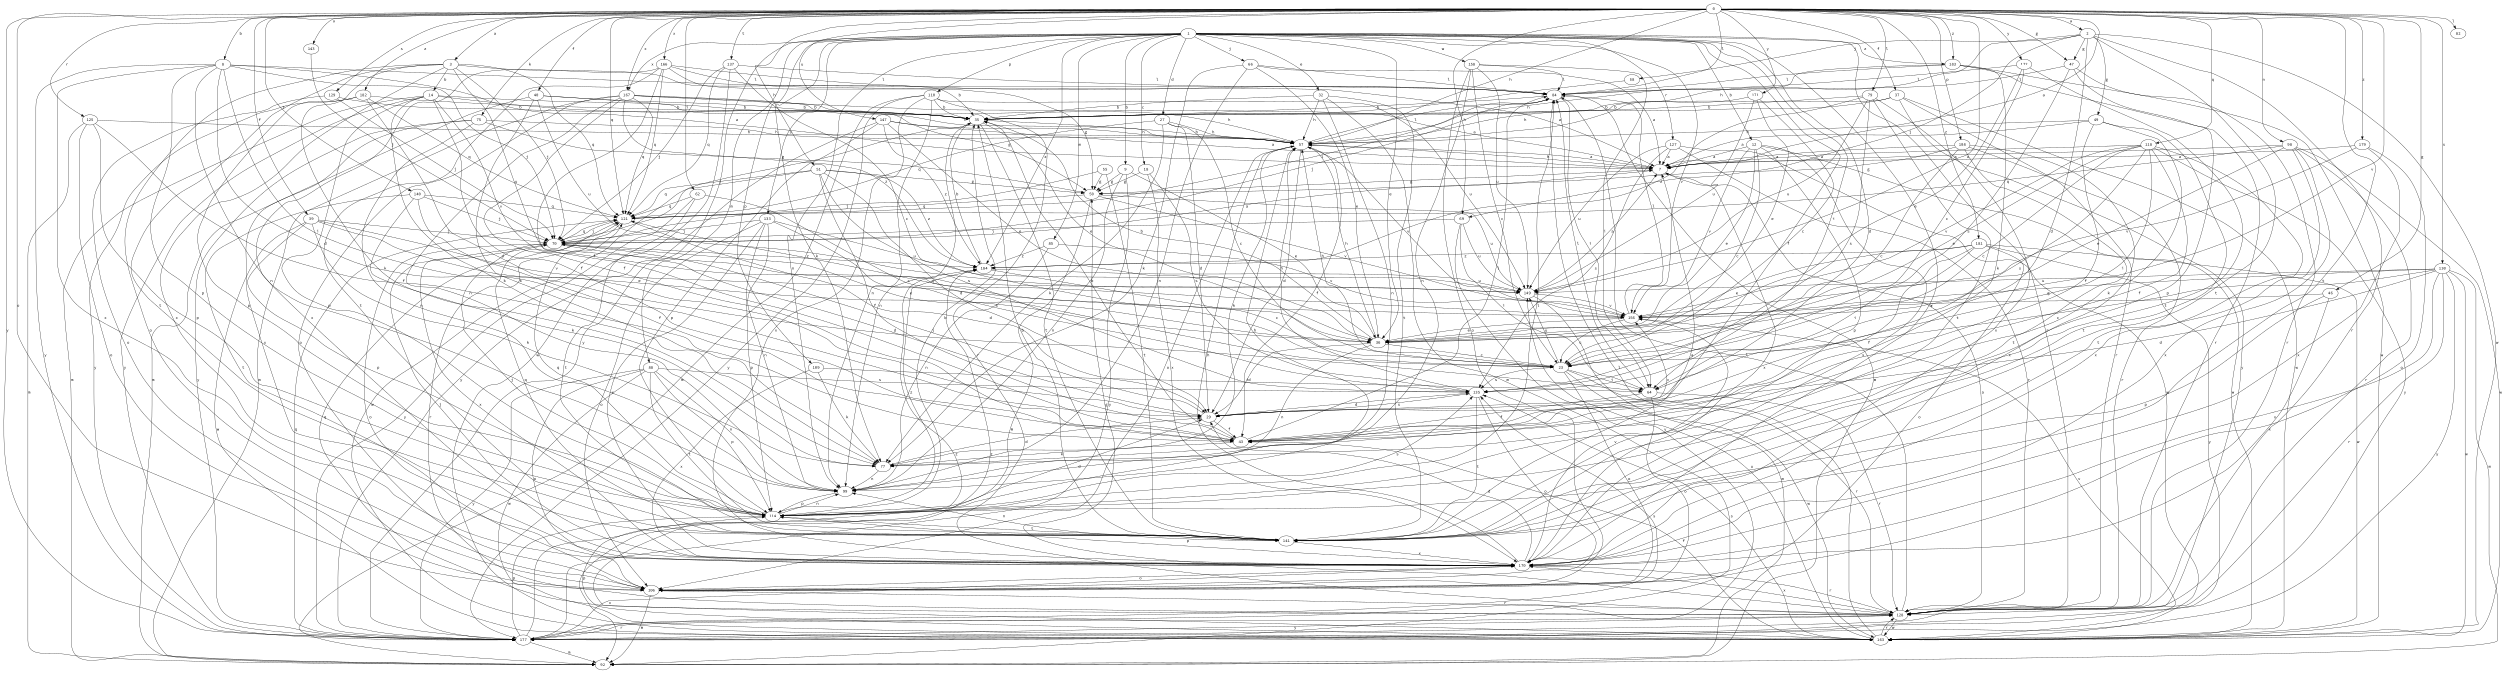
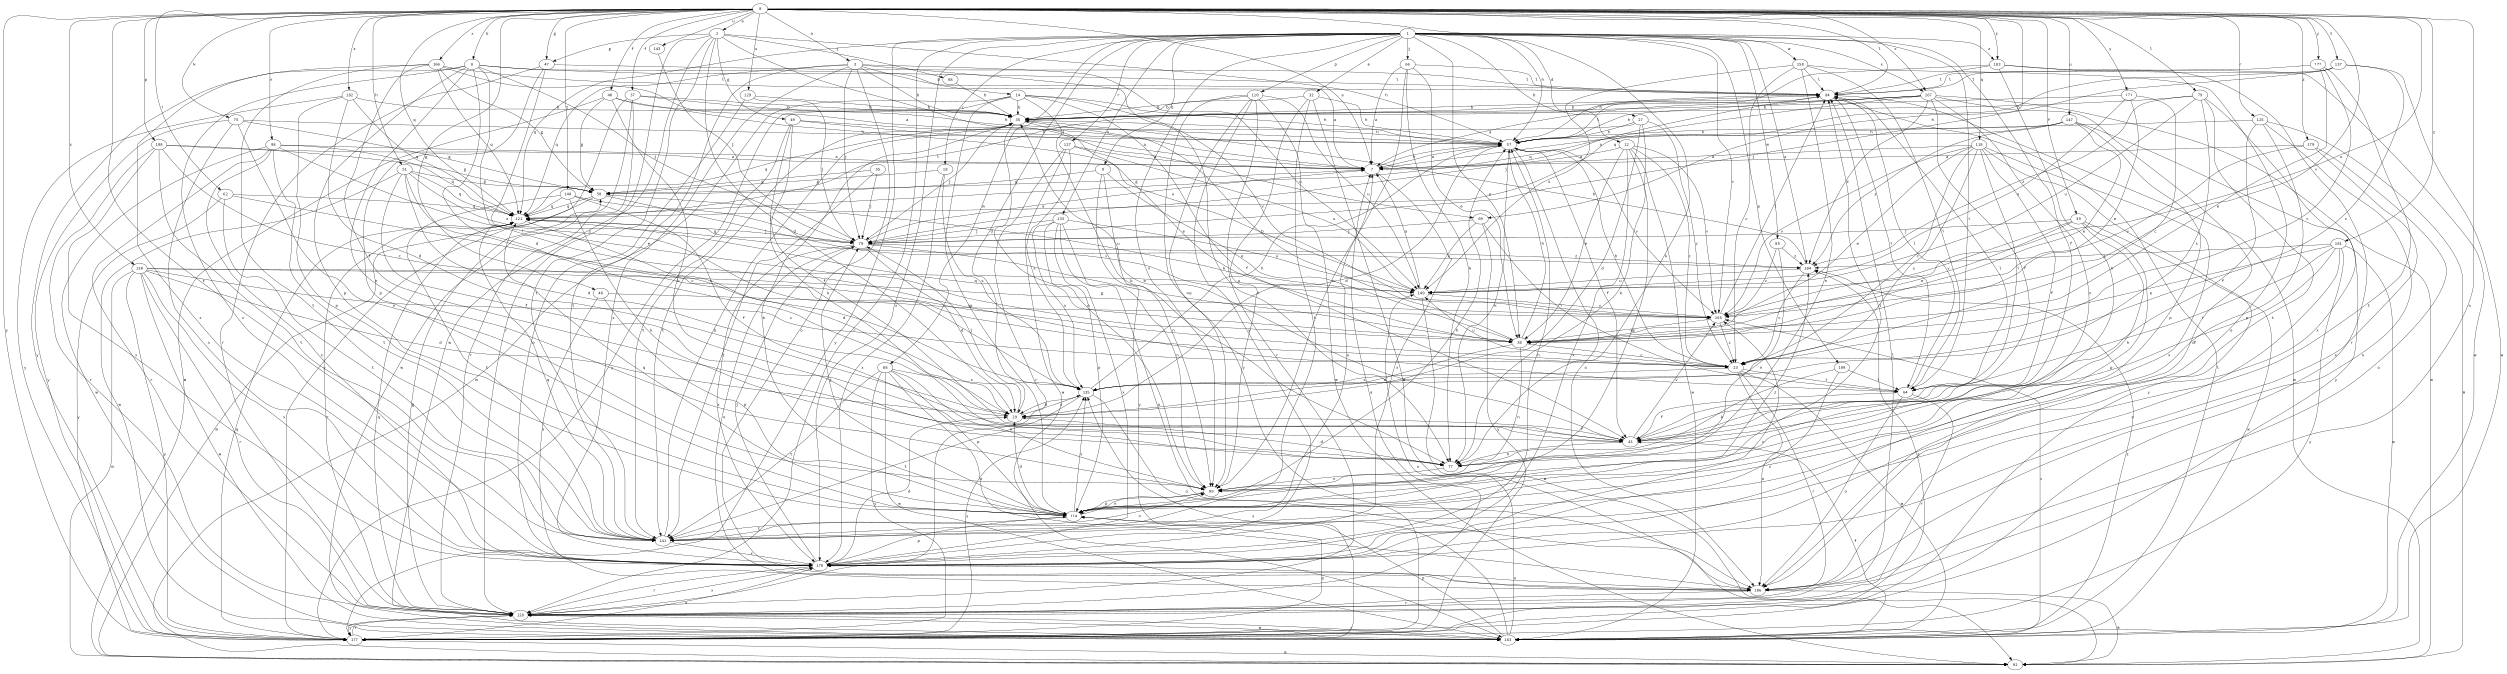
(2458, 34) -> none
none -> (892, 44)
